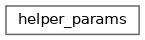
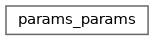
(73, 20) -> (77, 20)
